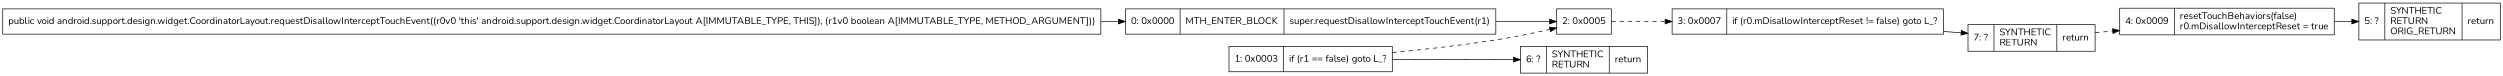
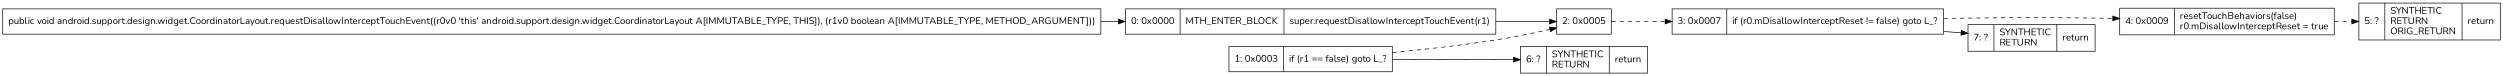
(2343, 22) -> (2343, 22)
(2104, 32) -> (2028, 18)
